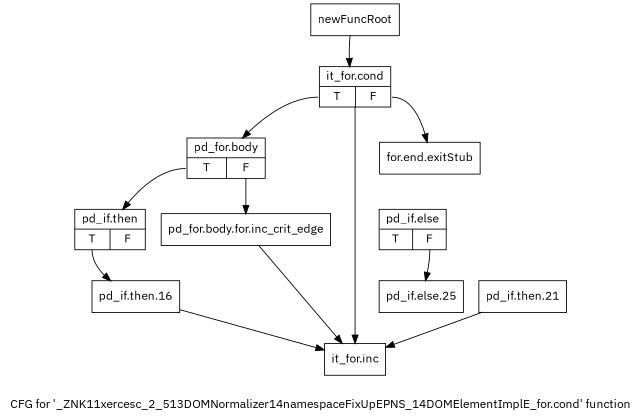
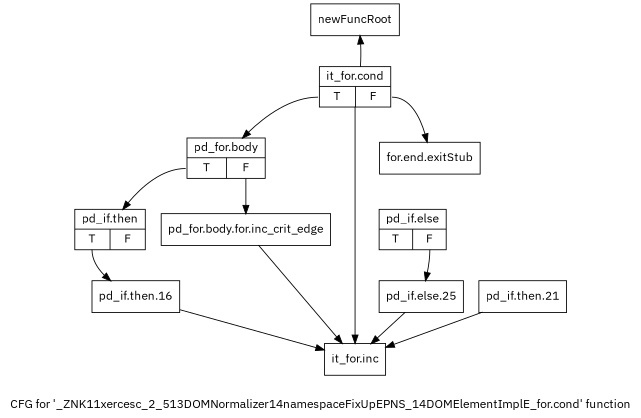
(349, 47) -> (361, 56)
none -> (391, 325)
